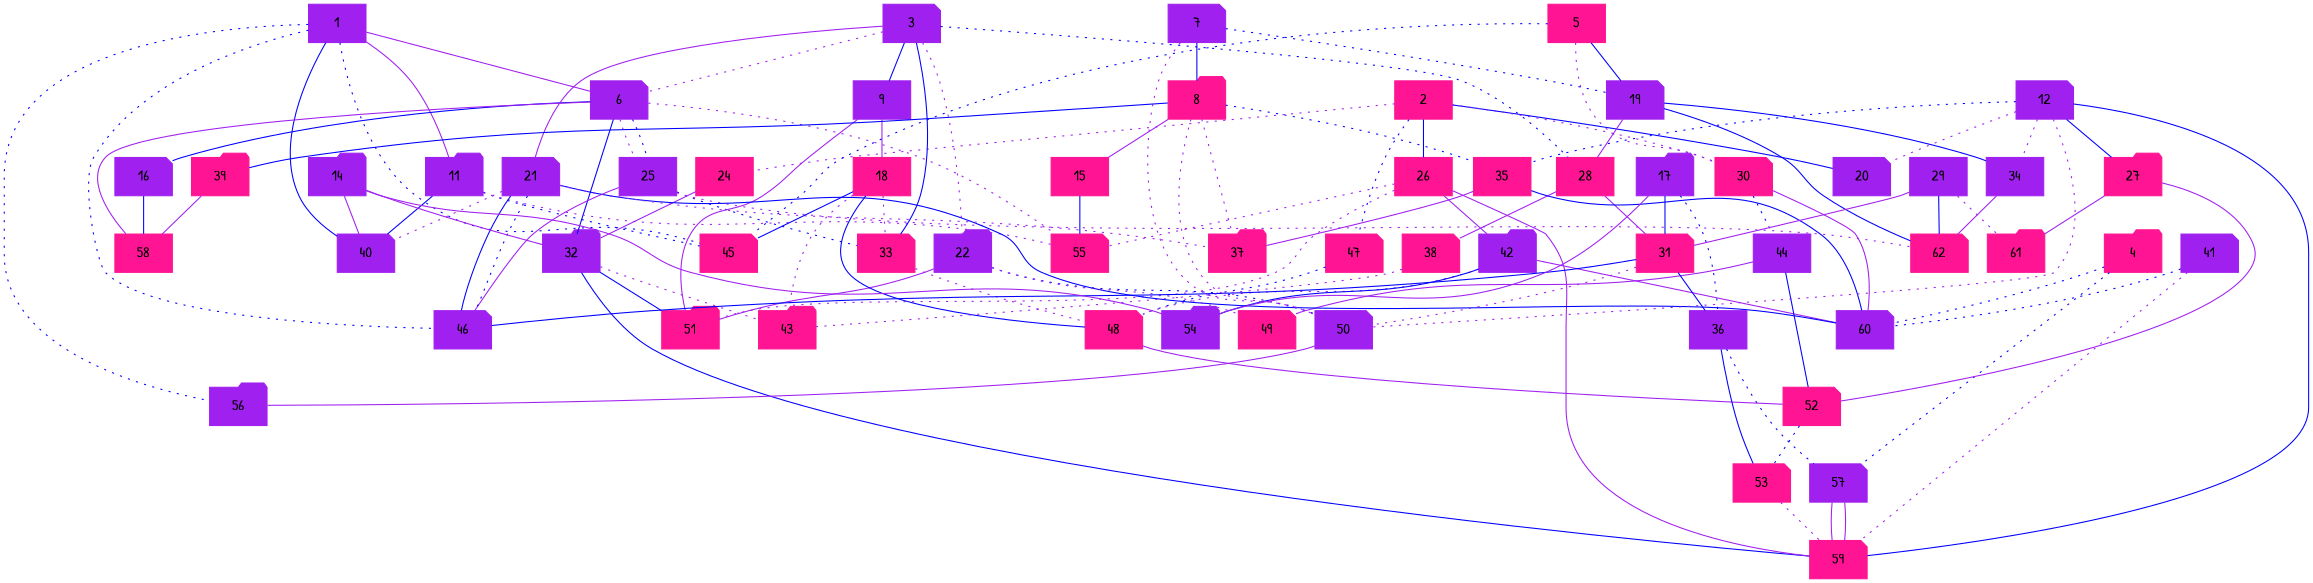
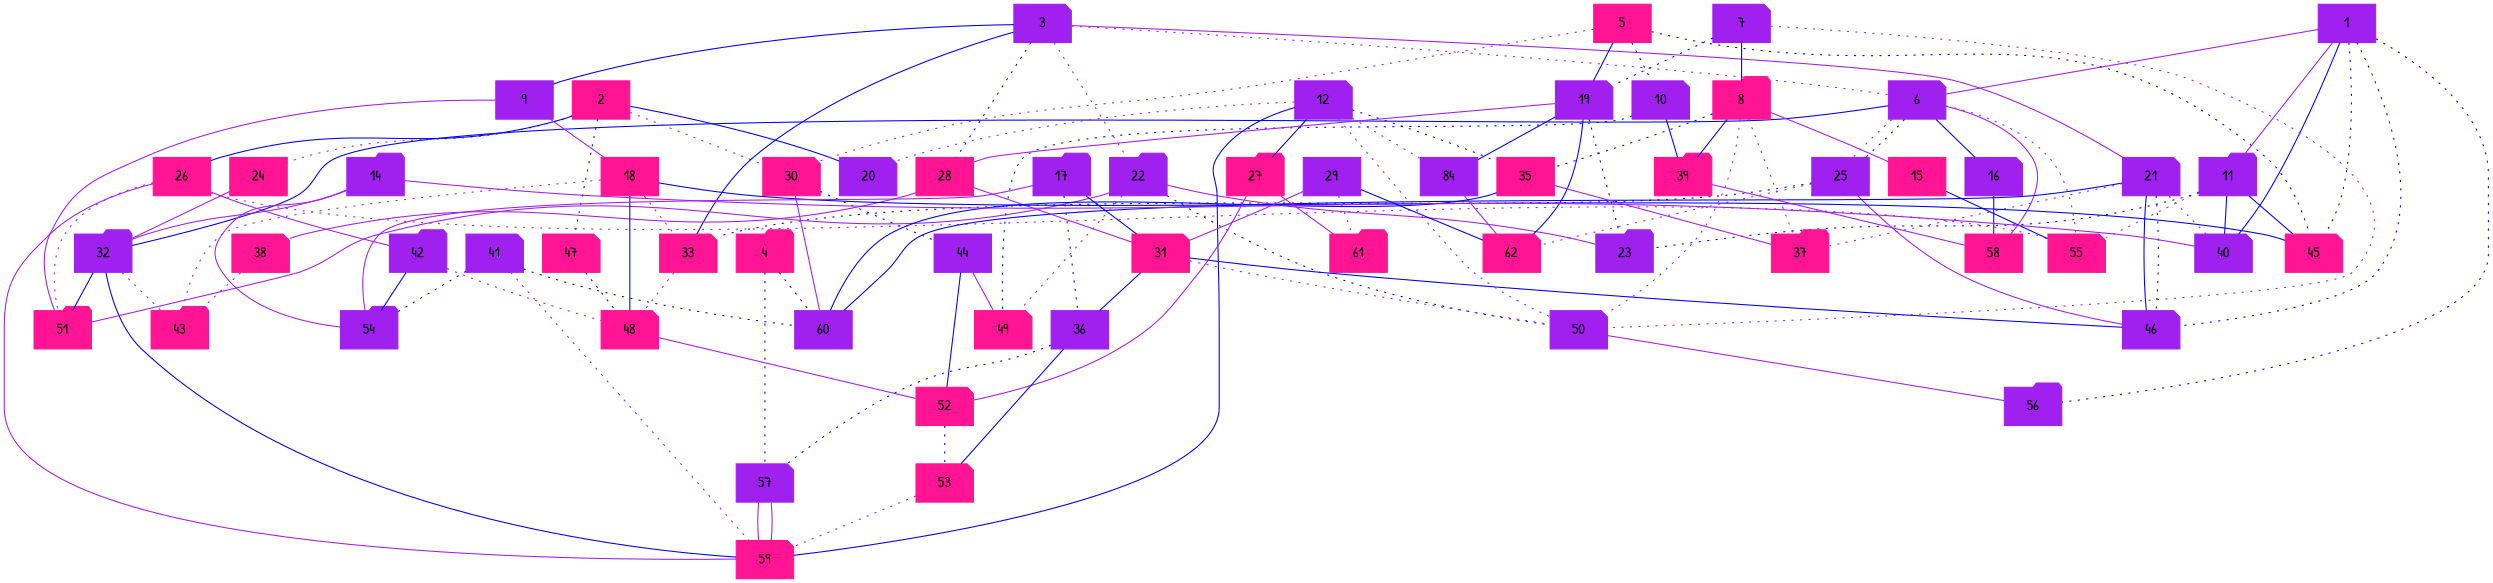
none -> (1661, 100)
(2015, 177) -> (1449, 177)
(591, 222) -> (2271, 215)
none -> (1625, 253)
(1679, 290) -> none
none -> (432, 291)
(1865, 330) -> (823, 330)
